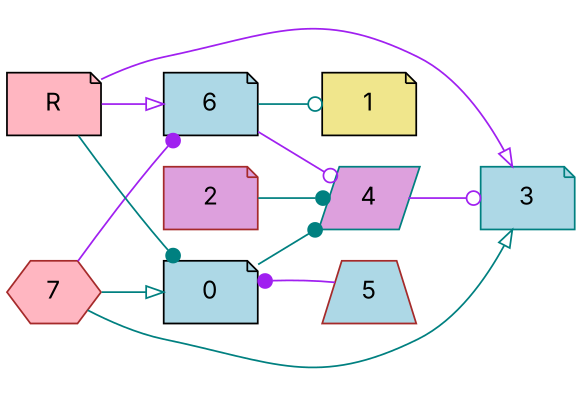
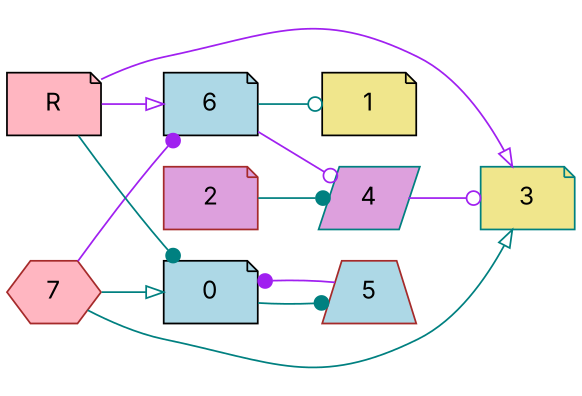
(528, 198) -> (528, 198)
(284, 249) -> (286, 304)
